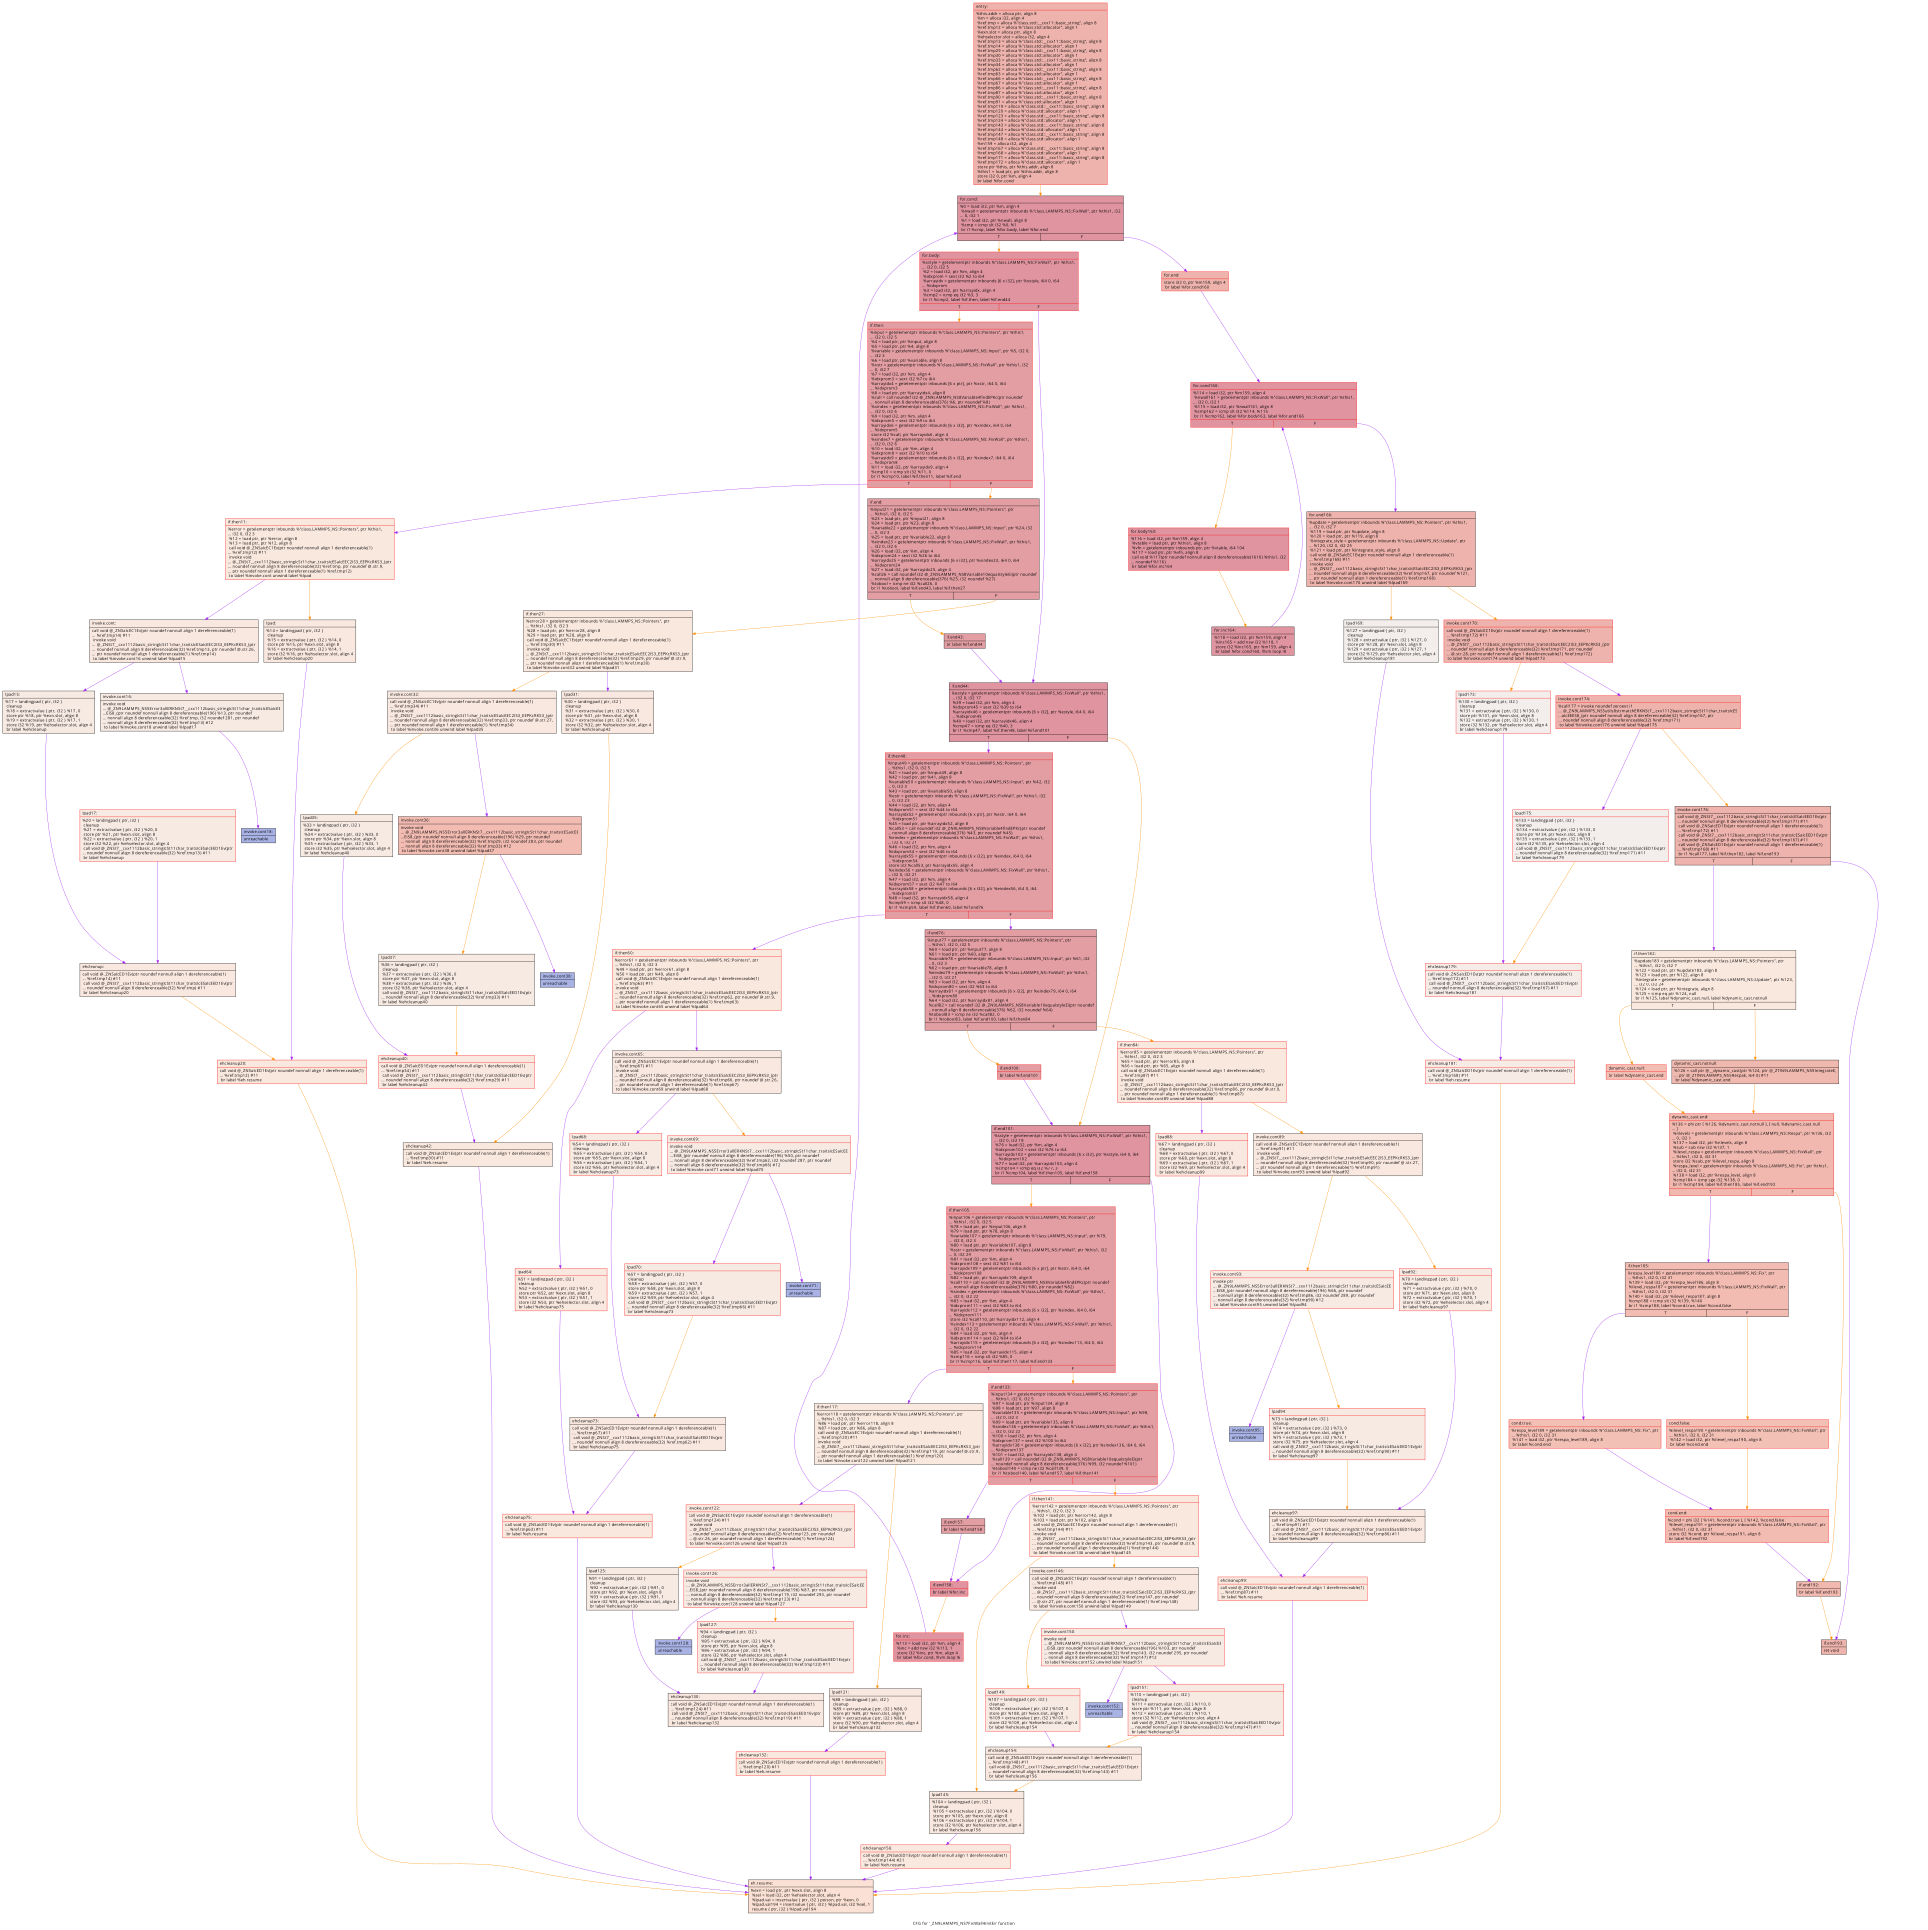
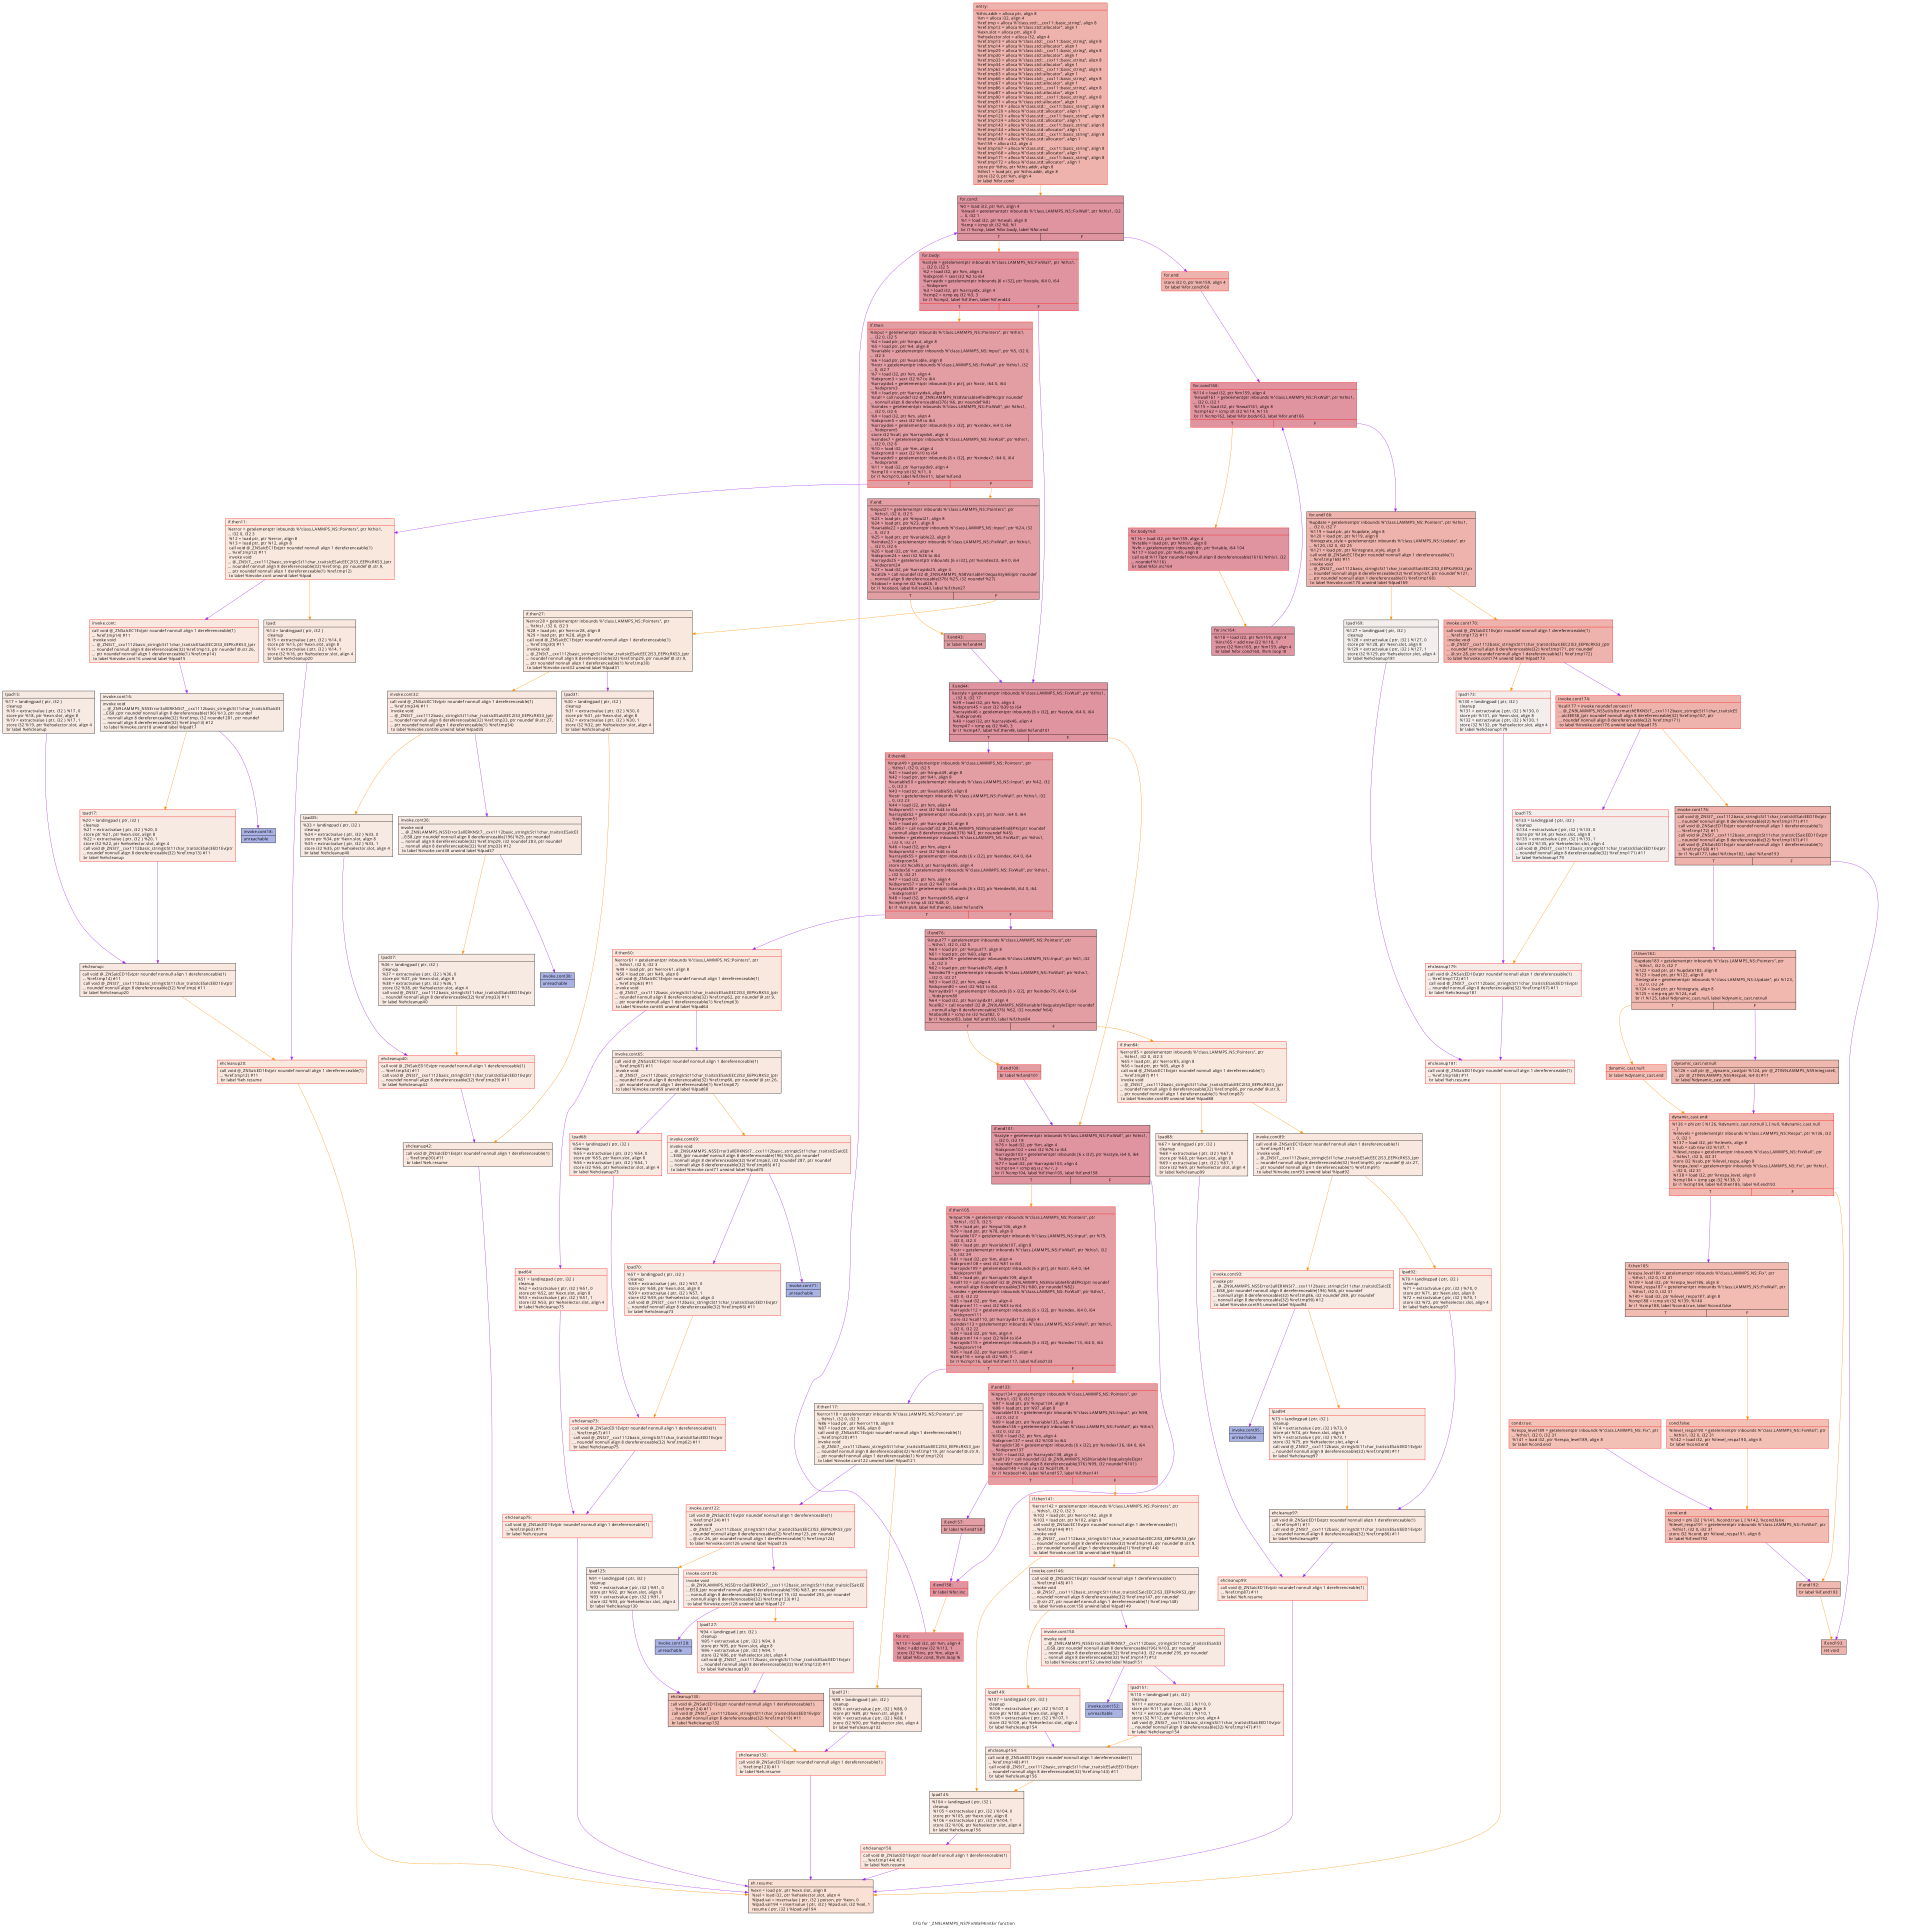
(174, 641) -> (174, 641)
(110, 676) -> none
none -> (176, 769)
(490, 836) -> (490, 836)
(1714, 980) -> (1714, 980)
(1755, 1033) -> (1755, 1033)
(1754, 1097) -> (1754, 1097)
(1202, 1116) -> (1202, 1116)
(1202, 1155) -> (1202, 1155)
(1587, 1355) -> none
(648, 1434) -> (648, 1434)
(746, 1710) -> (746, 1710)
(868, 1714) -> (868, 1714)
none -> (780, 1738)
